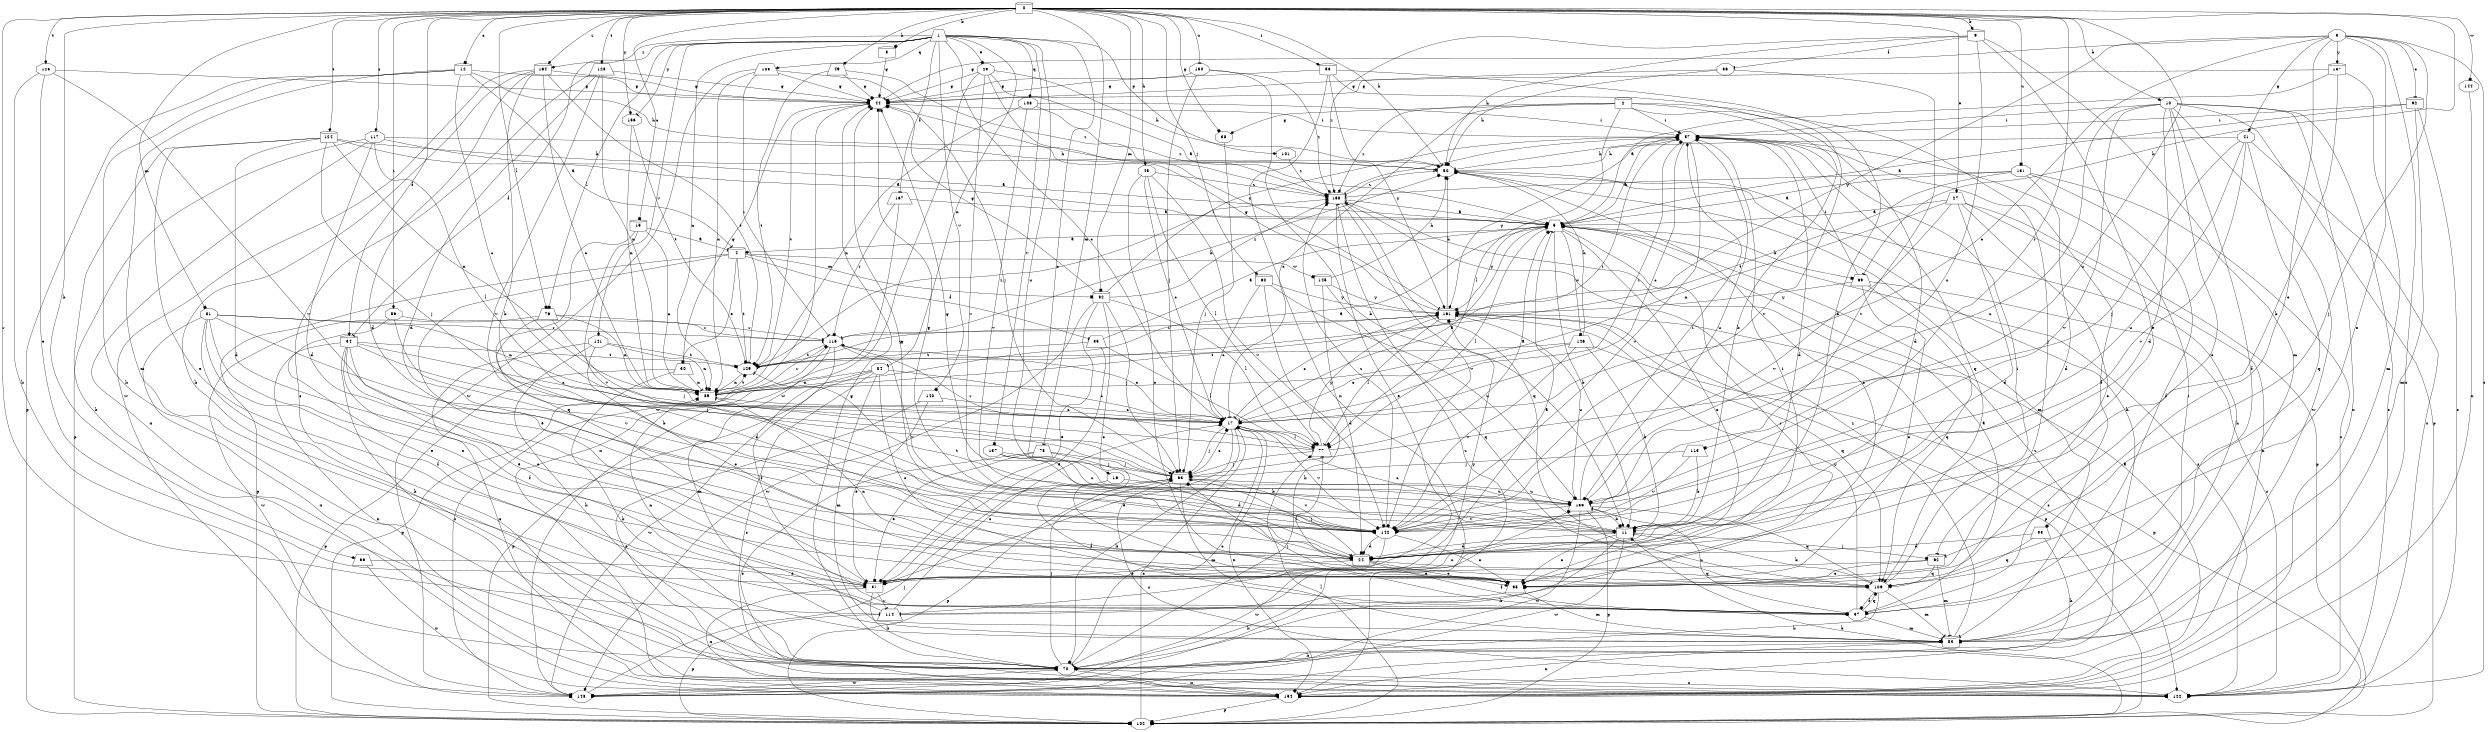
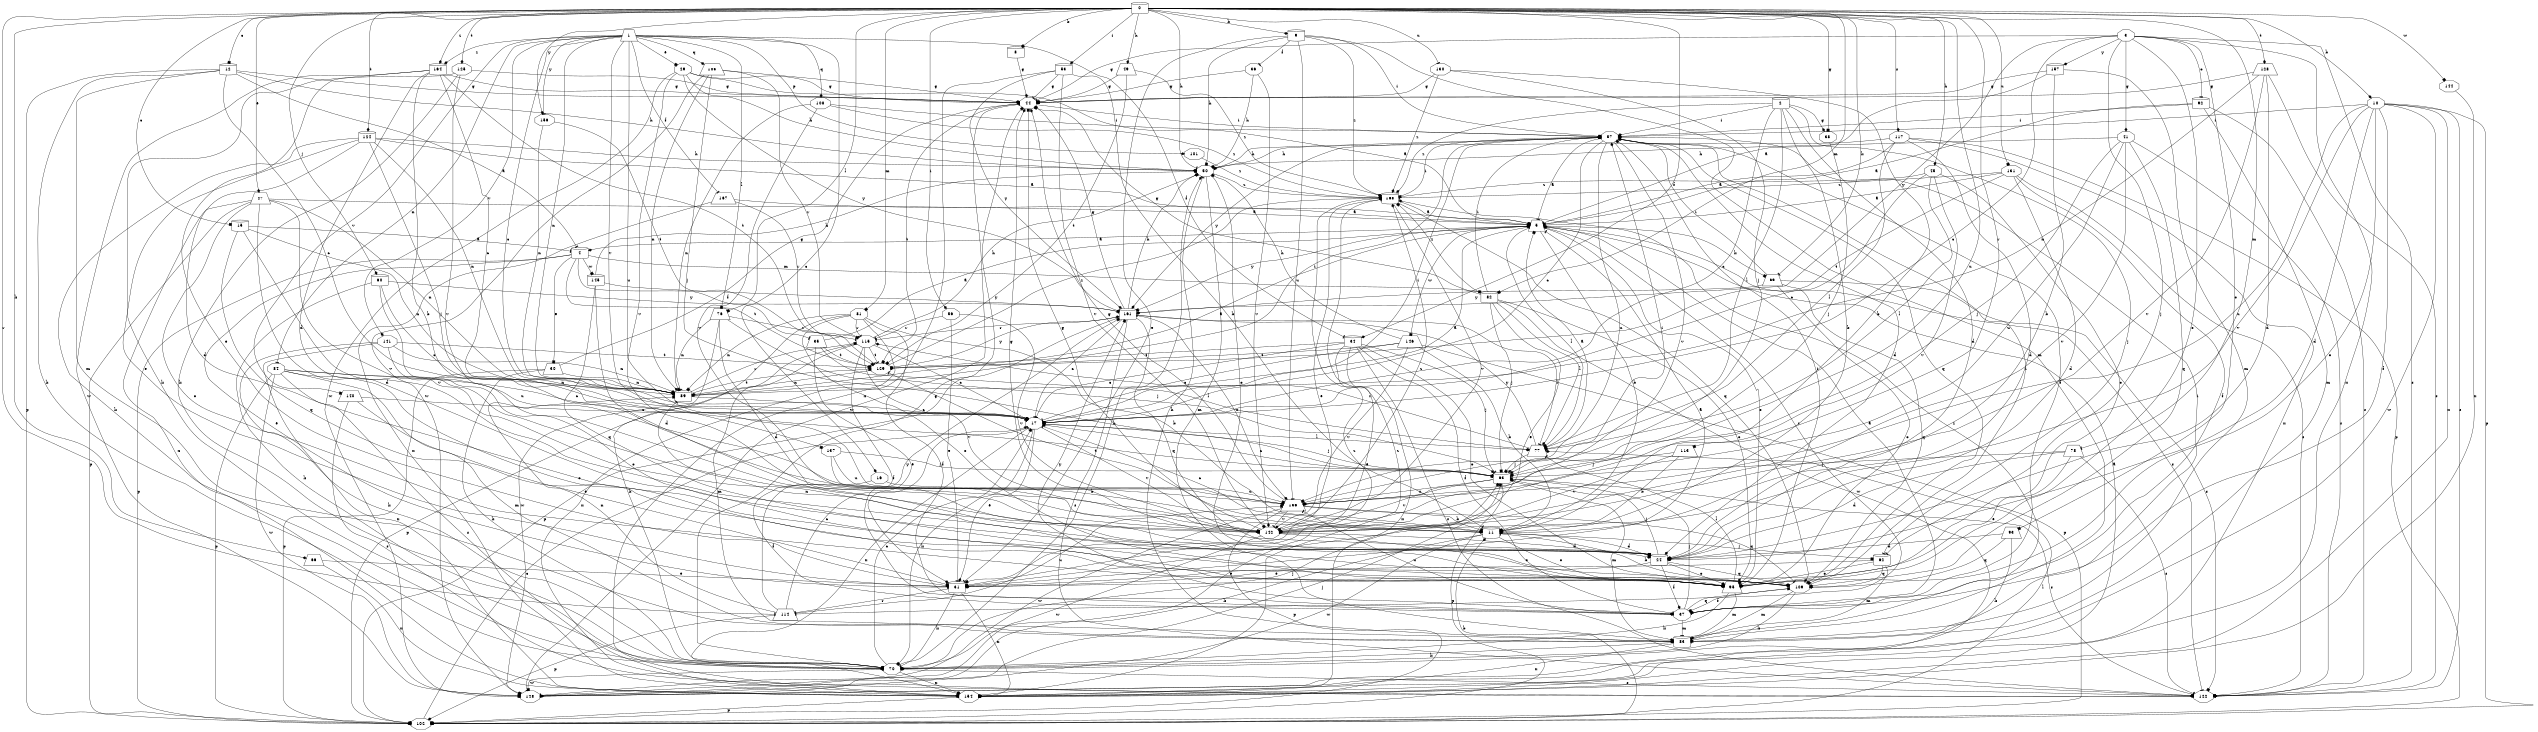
none -> (1437, 116)
